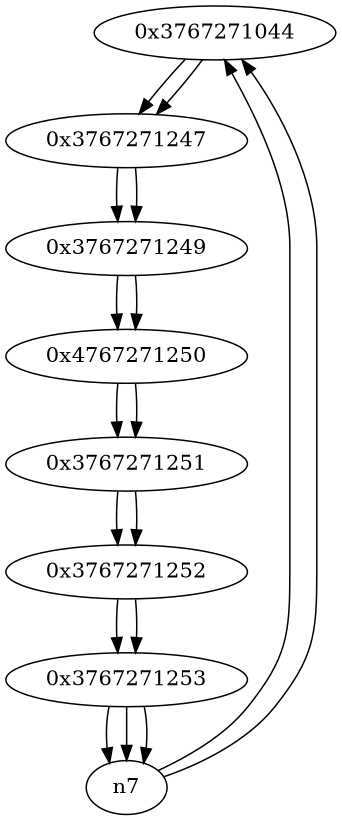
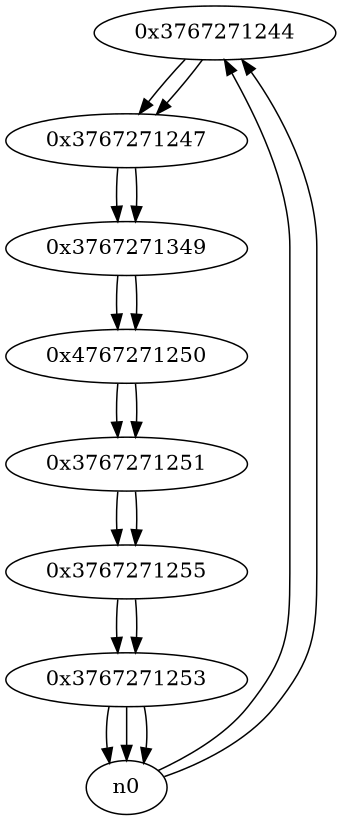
(215, 33) -> (215, 33)
(127, 249) -> (127, 249)
(127, 572) -> (127, 572)
(127, 788) -> (127, 788)
